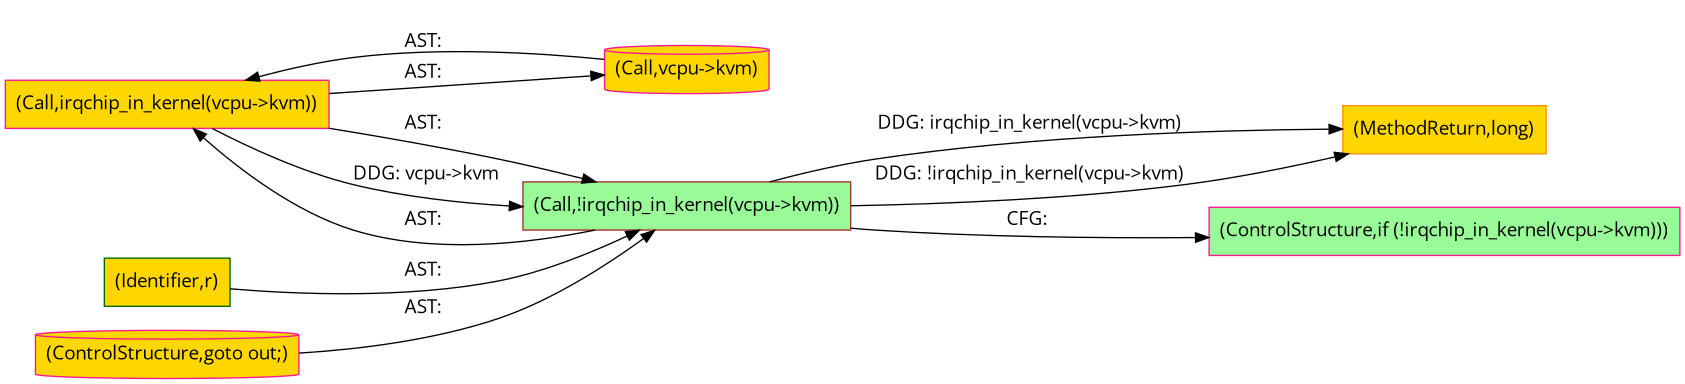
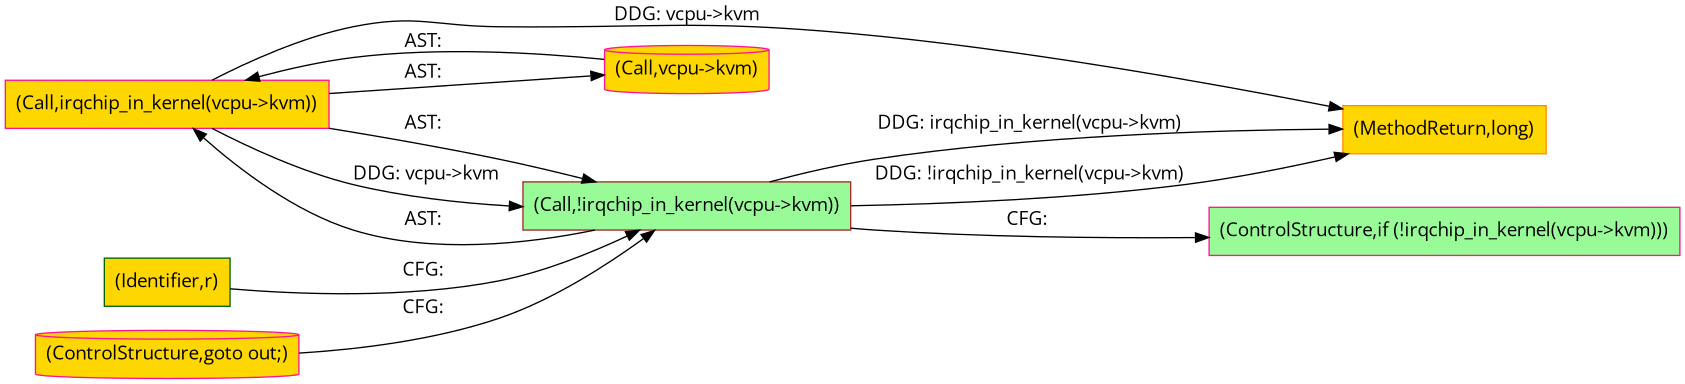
none -> (768, 28)
(426, 271) -> (426, 271)
(426, 308) -> (426, 308)
